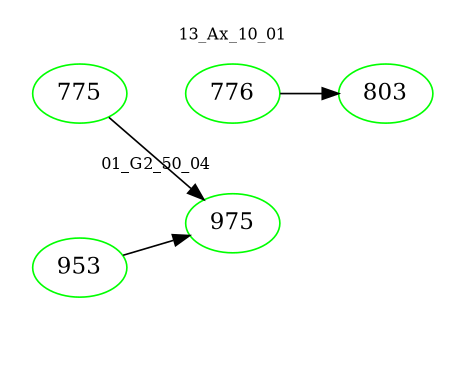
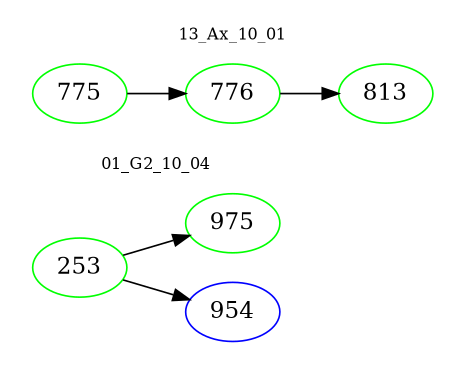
(386, 94) -> (386, 94)
(158, 160) -> (148, 94)
(156, 165) -> (156, 165)
(80, 268) -> (80, 268)
none -> (233, 312)
